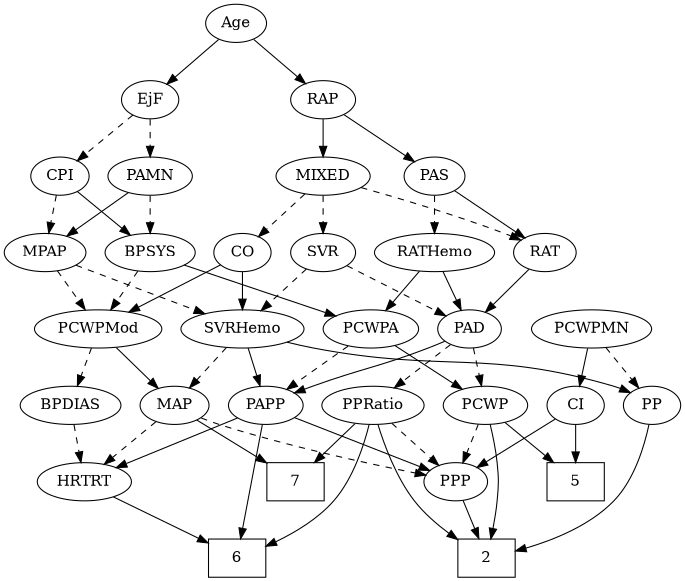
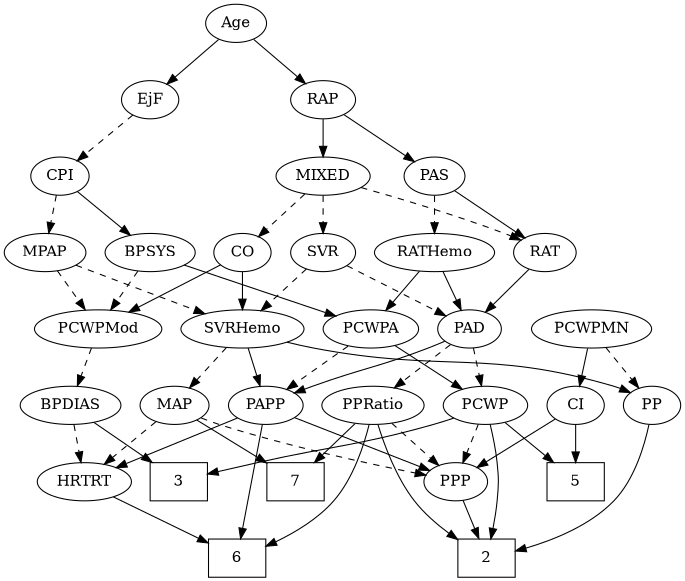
(150, 176) -> none
(133, 364) -> none
none -> (179, 482)
